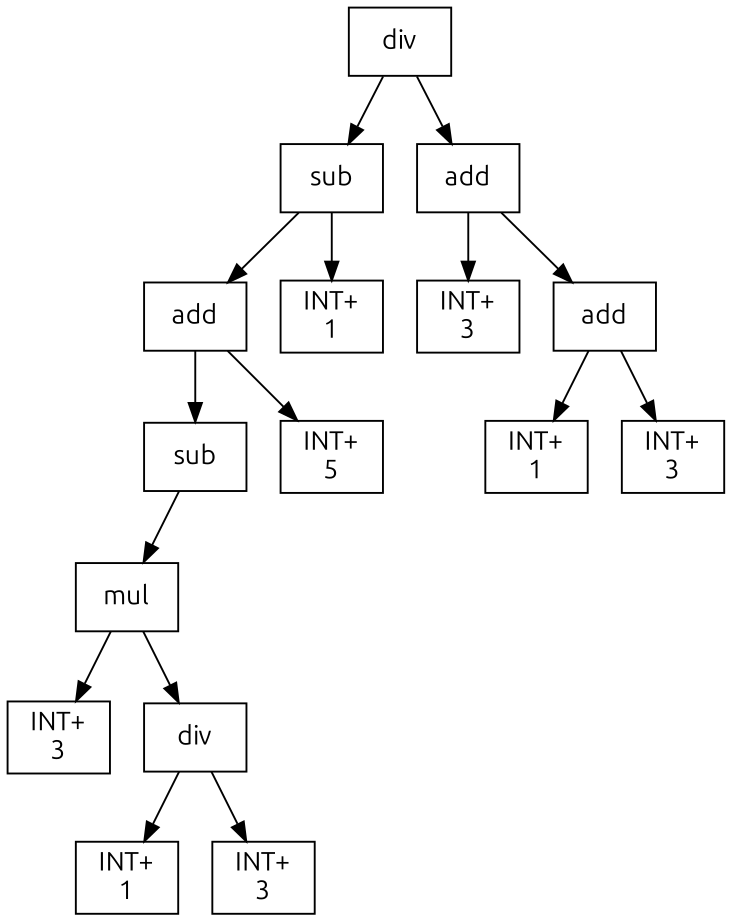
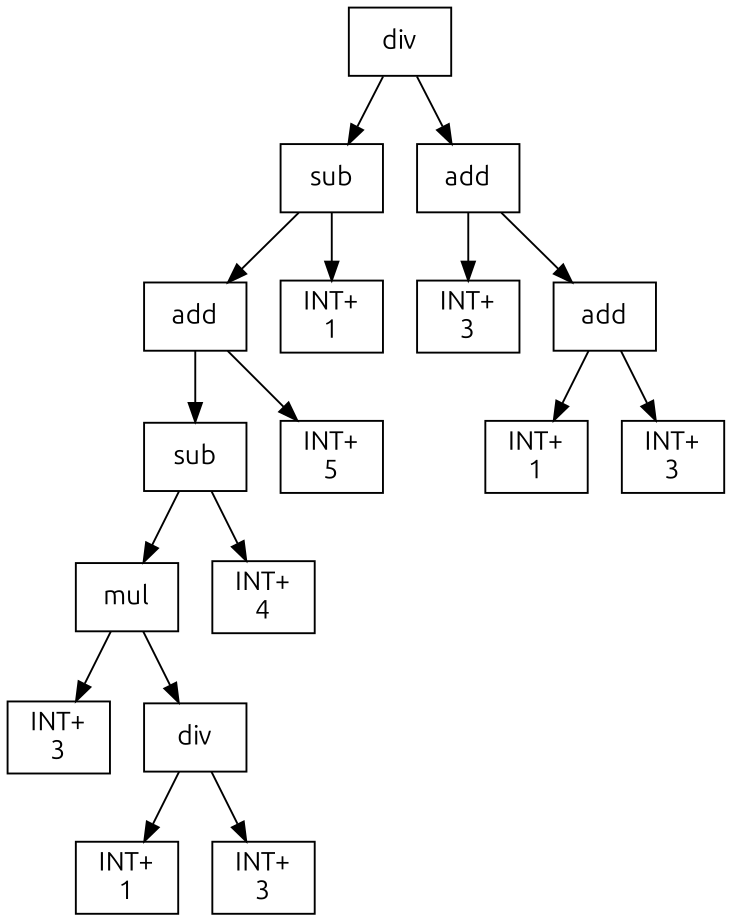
none -> (264, 597)
